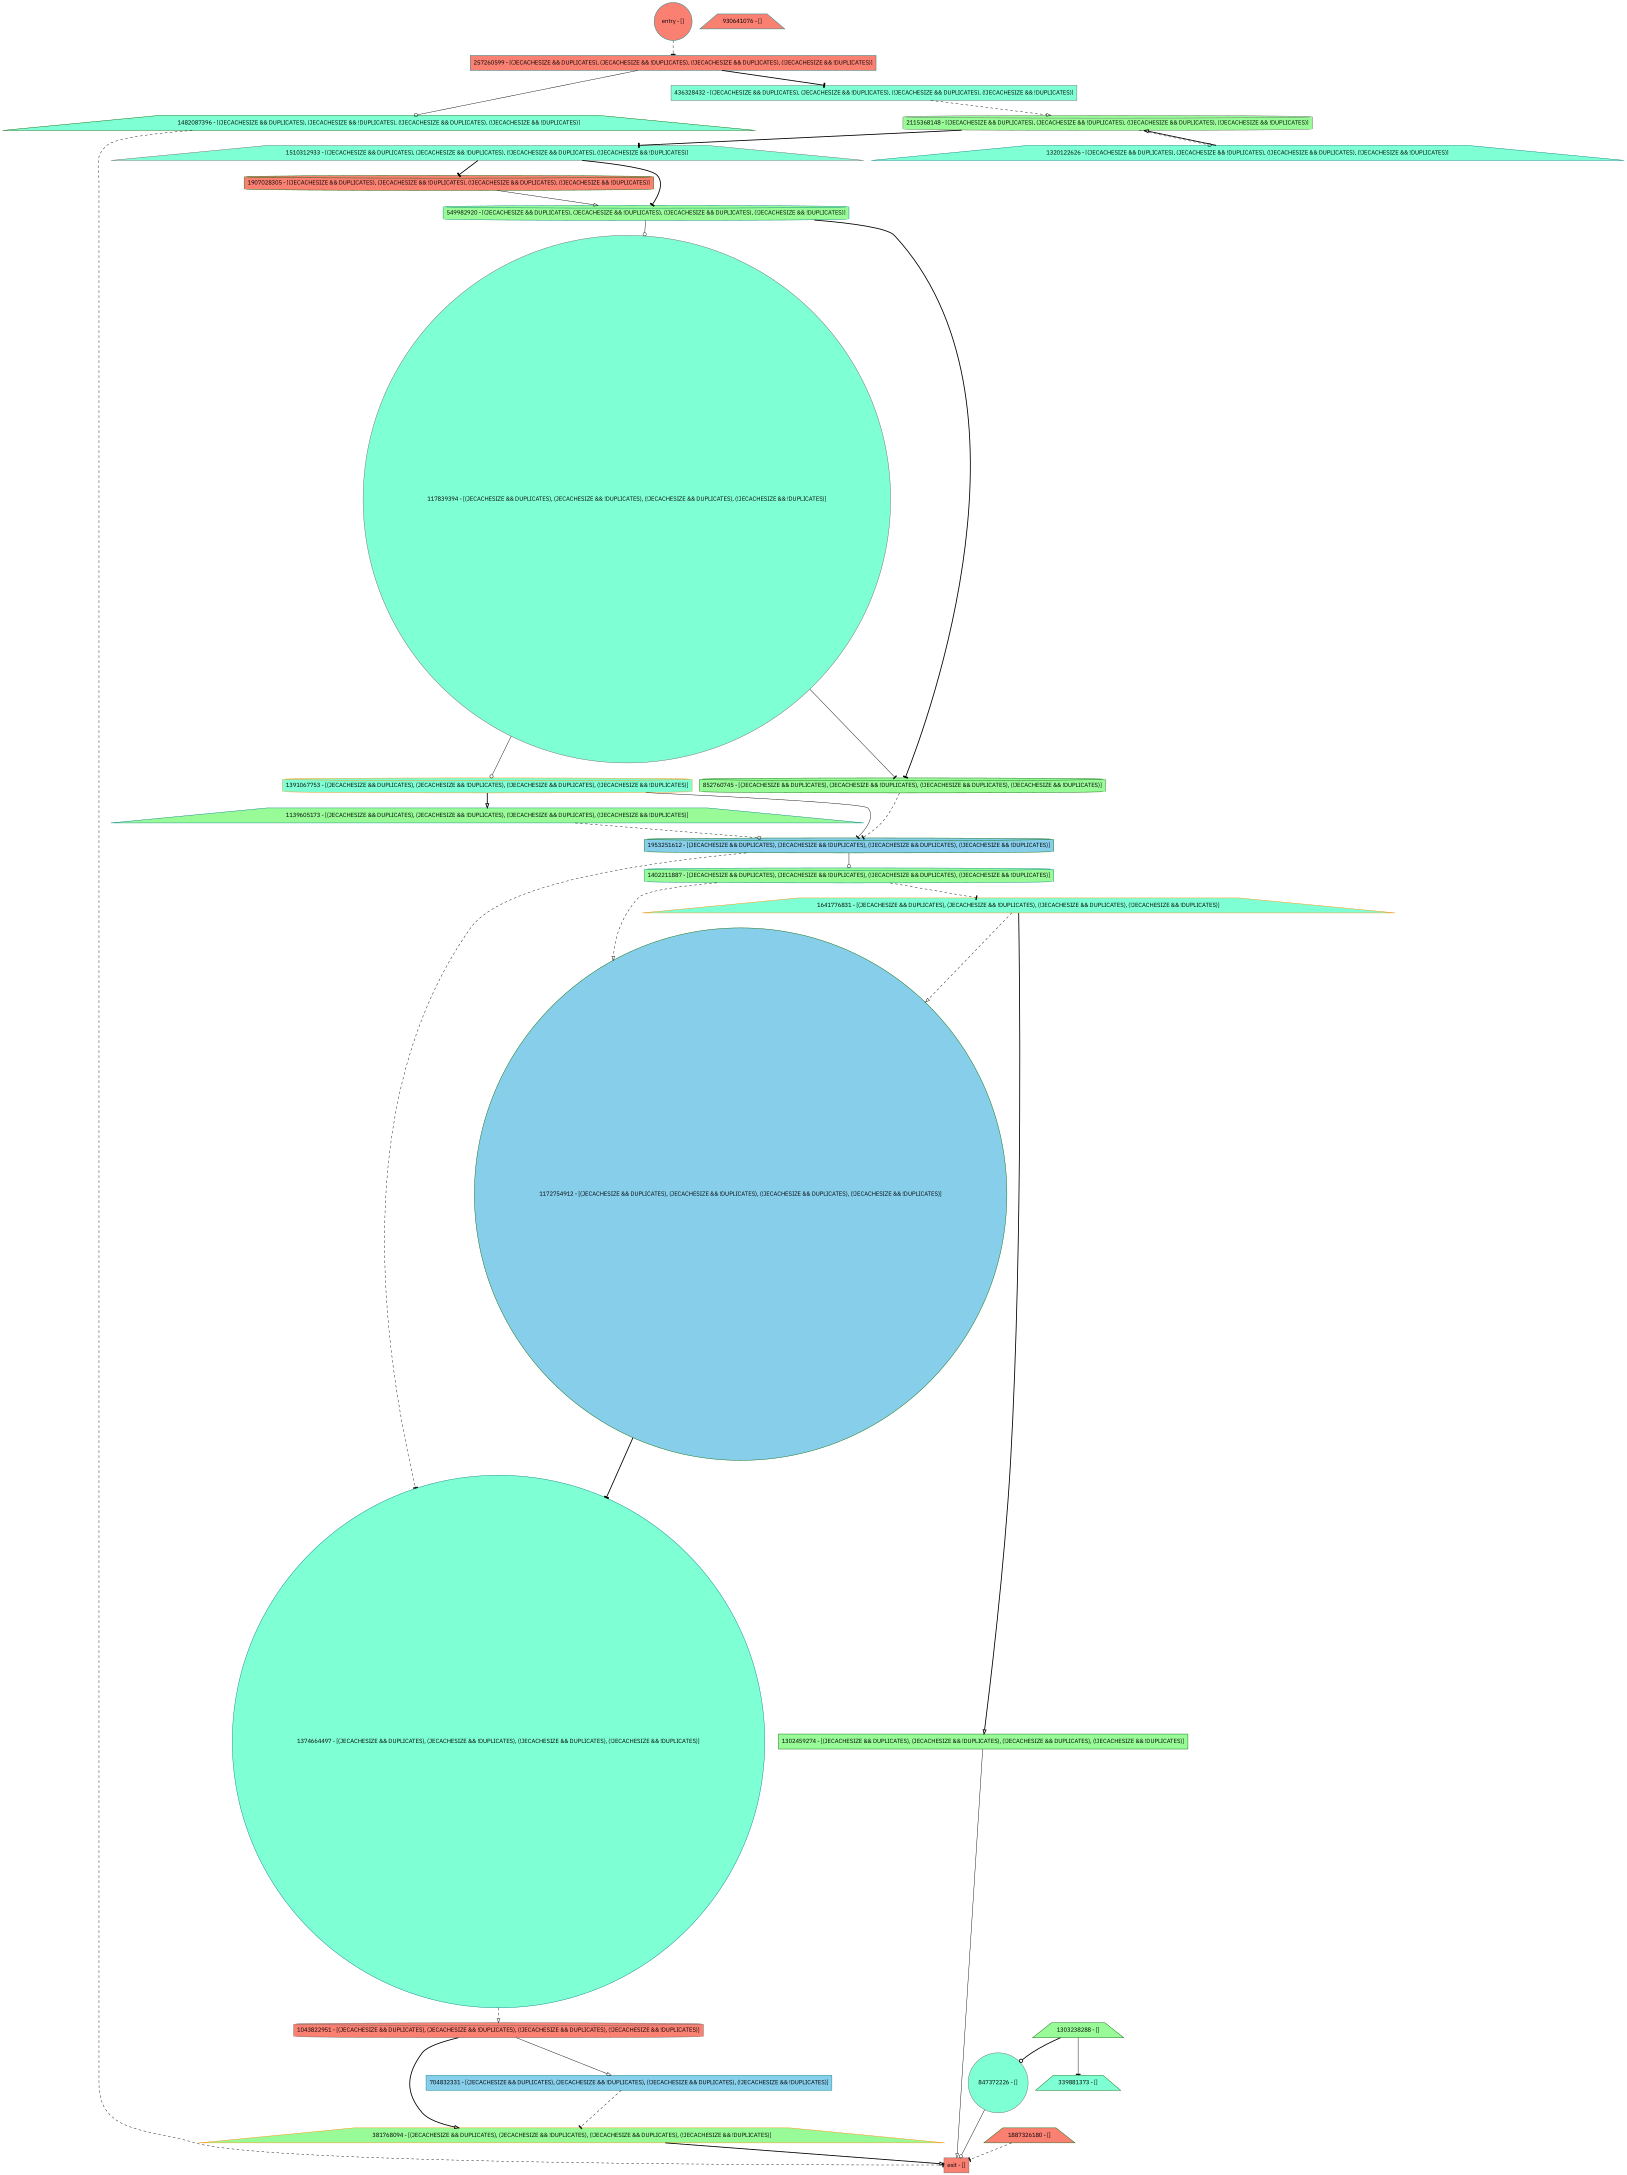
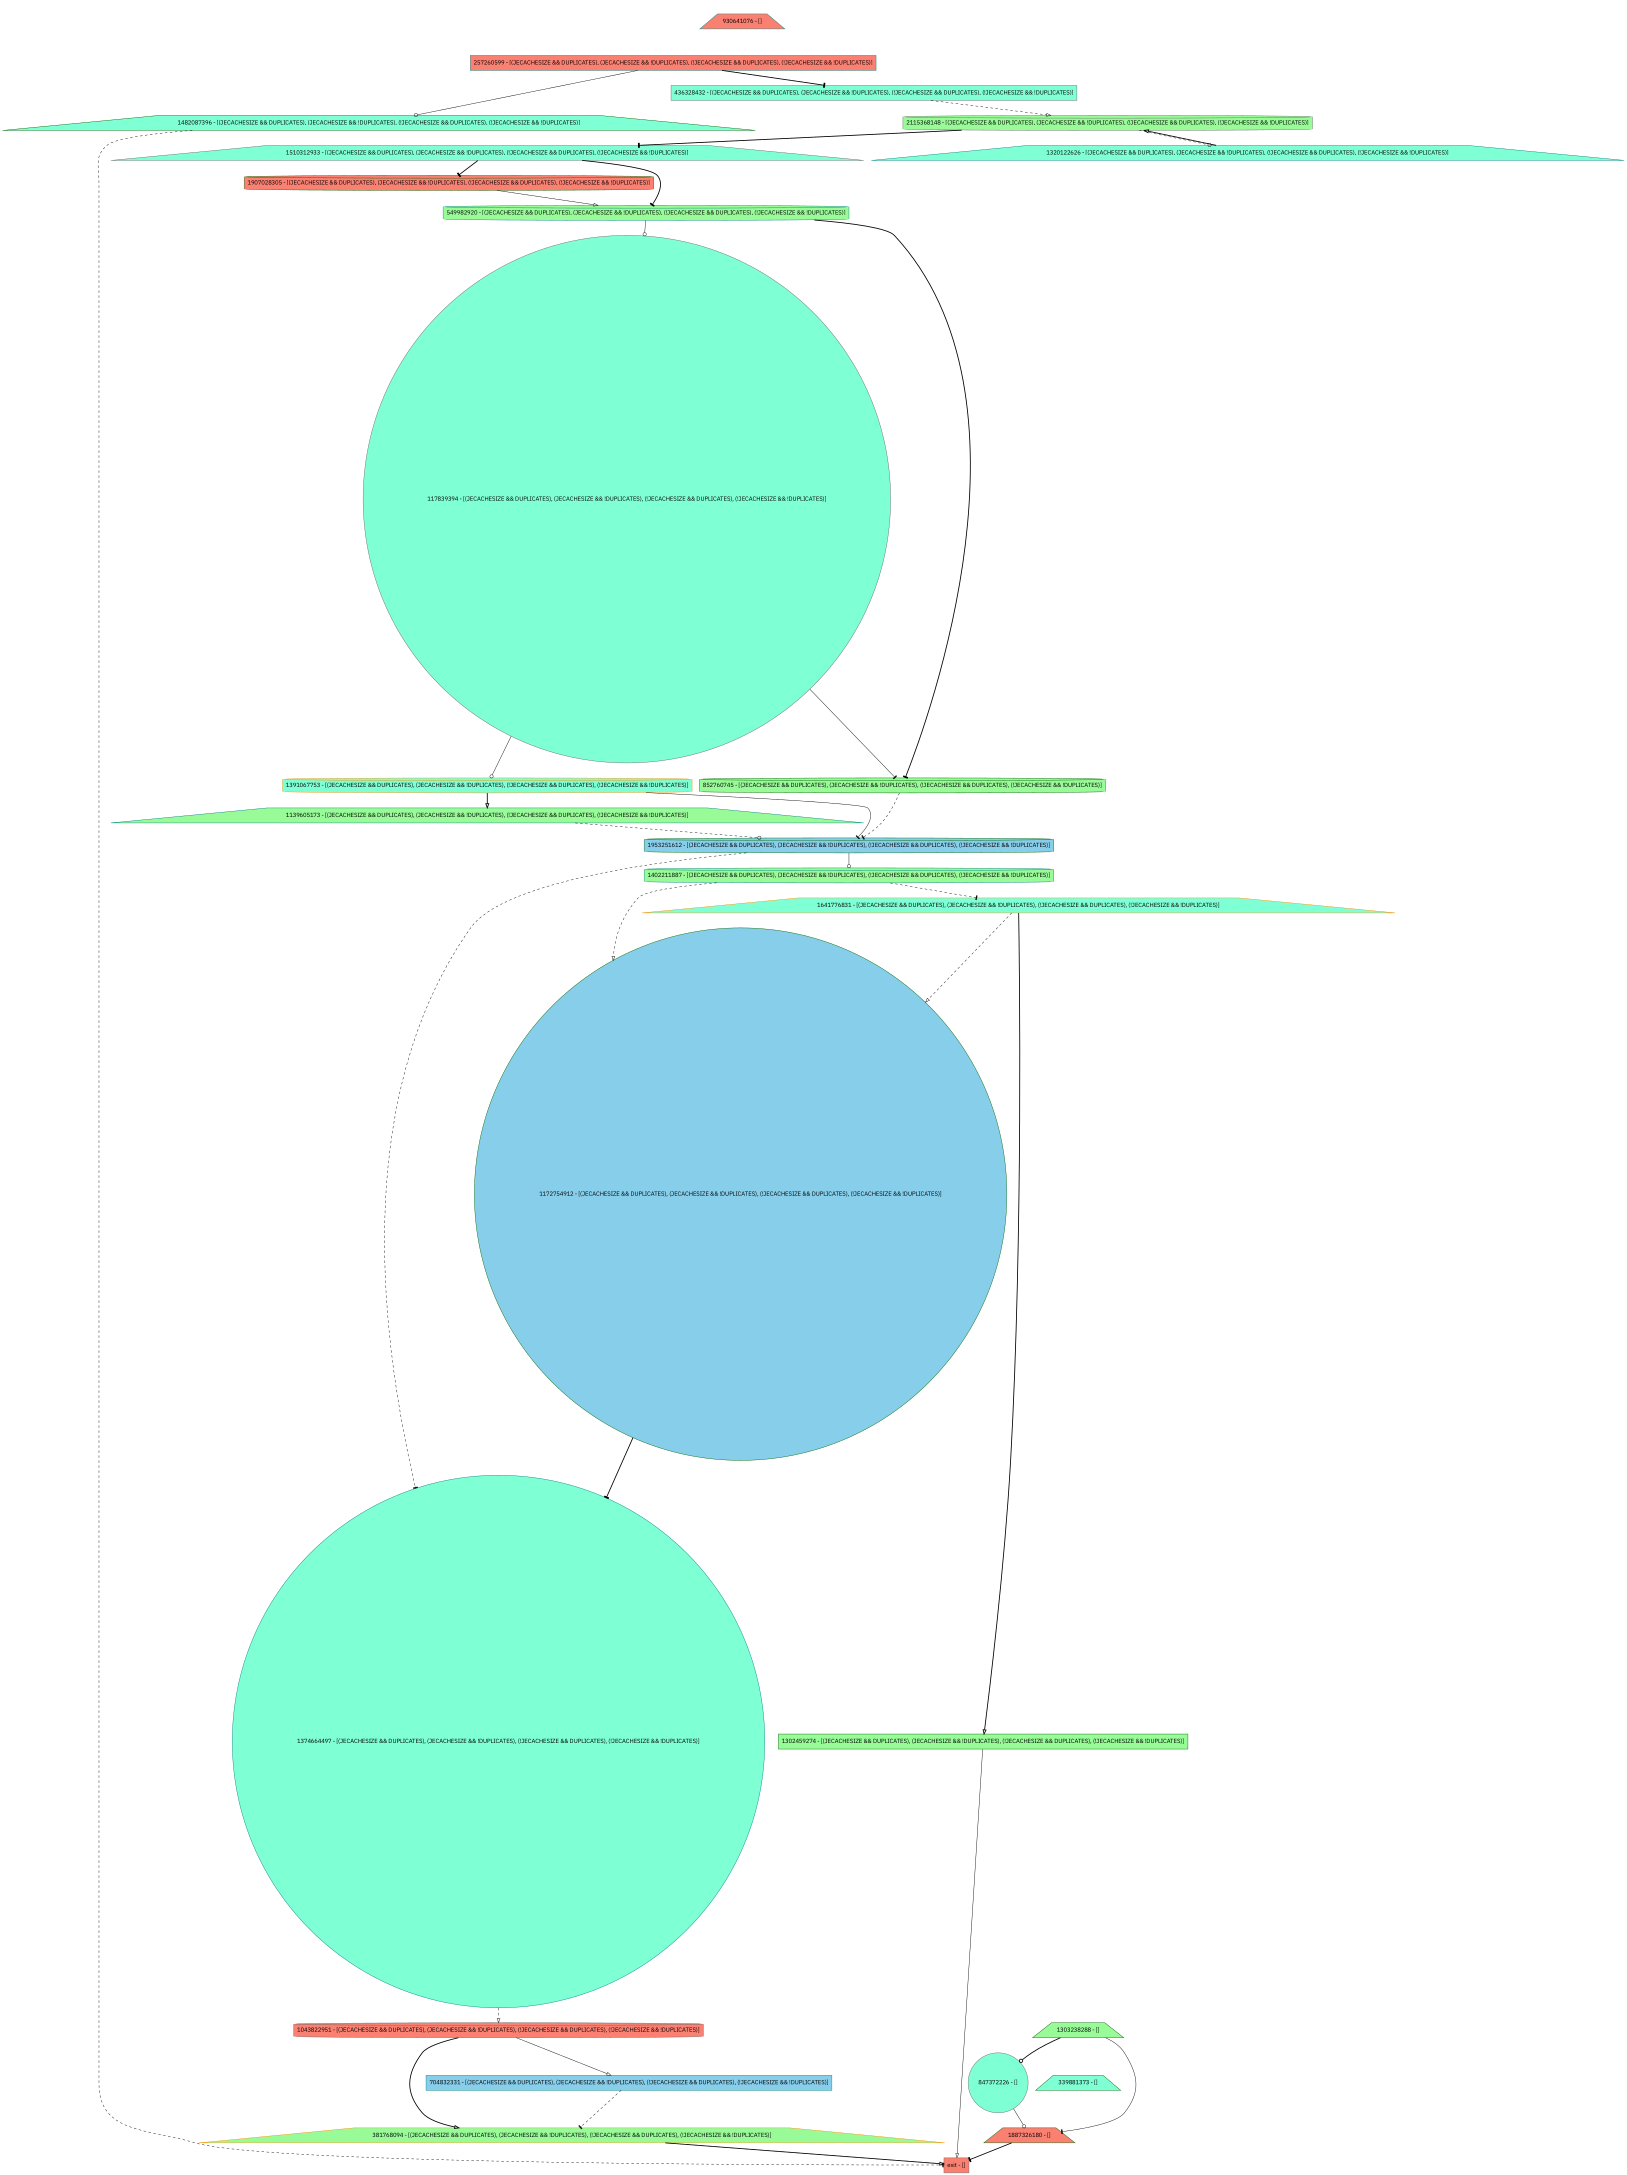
(673, 21) -> none
(1078, 2055) -> (1131, 2102)
(973, 2132) -> (1018, 2117)
(991, 2151) -> (991, 2151)
